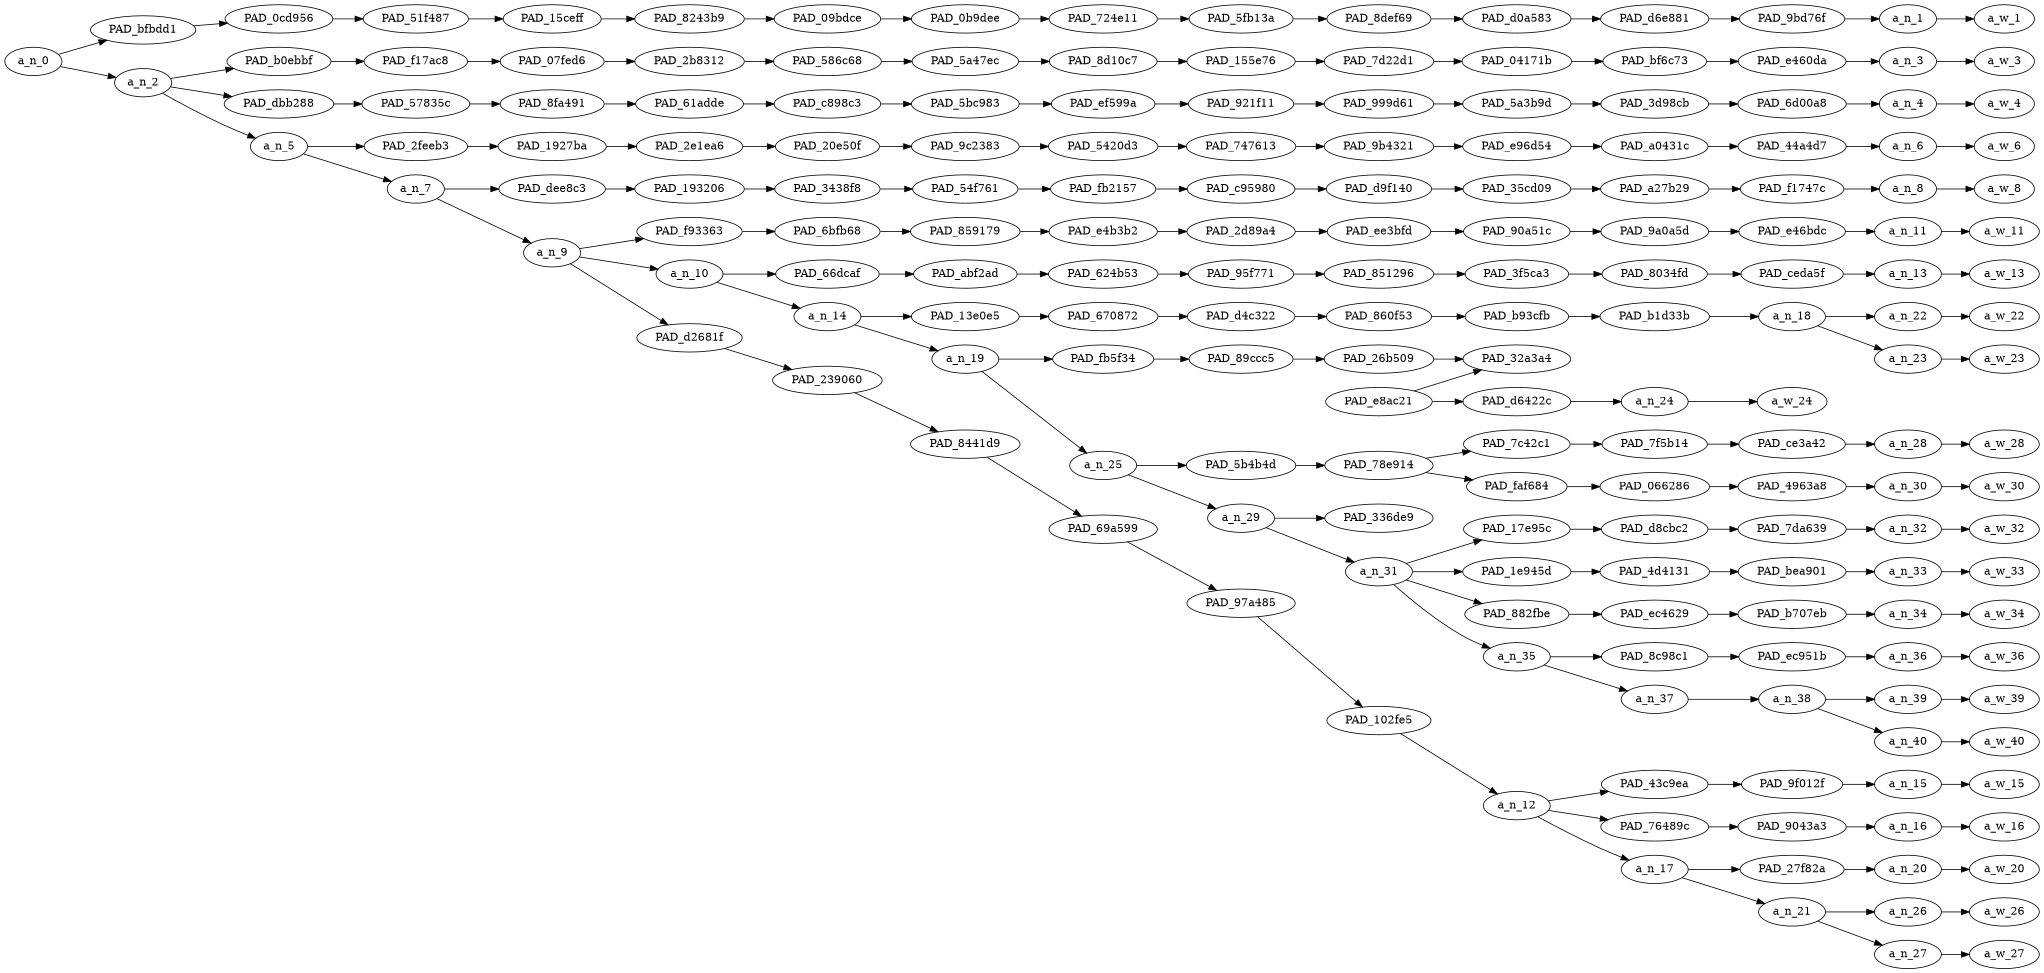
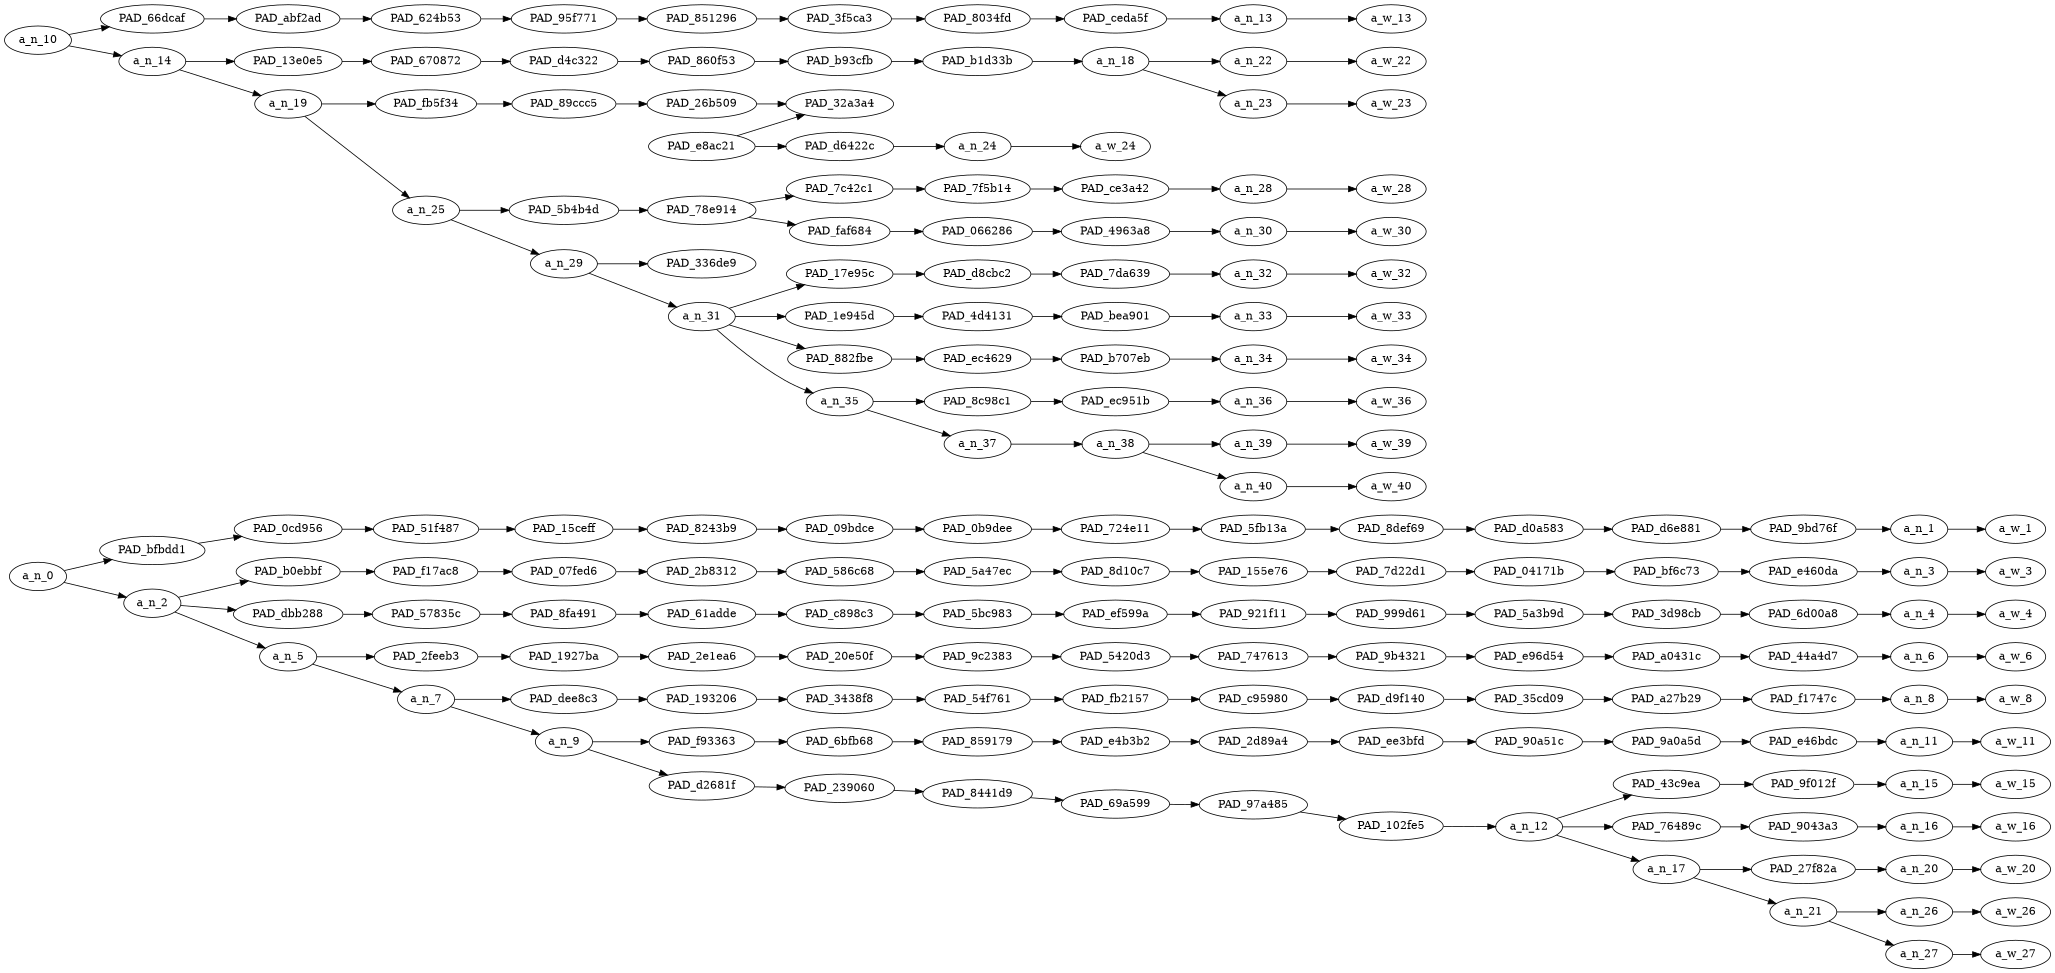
(615, 262) -> none
